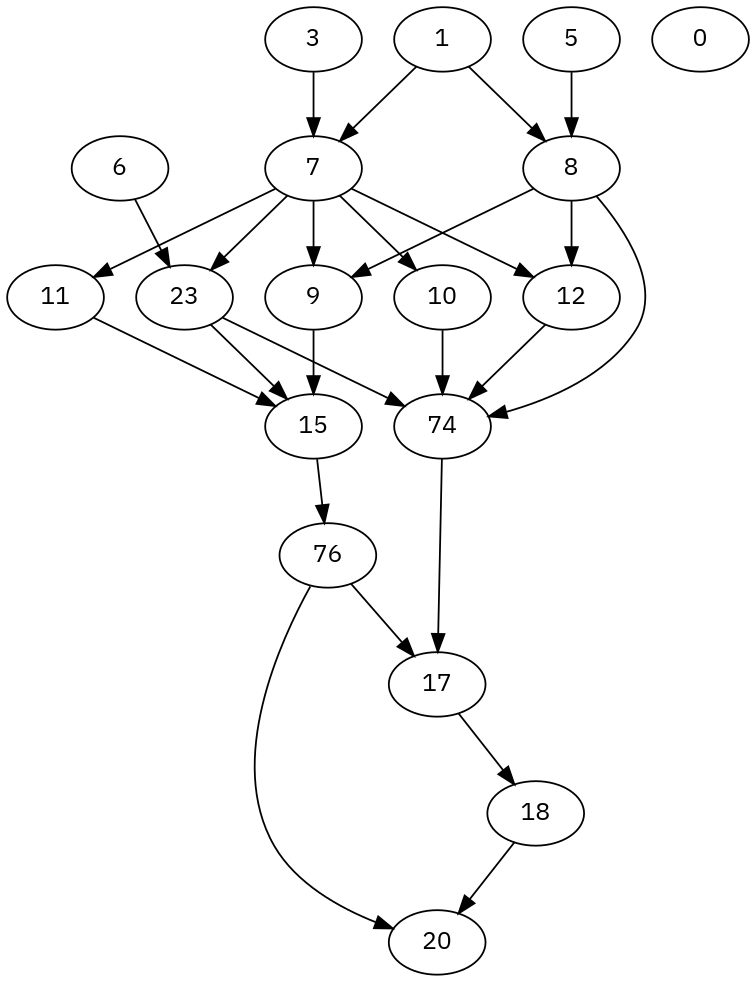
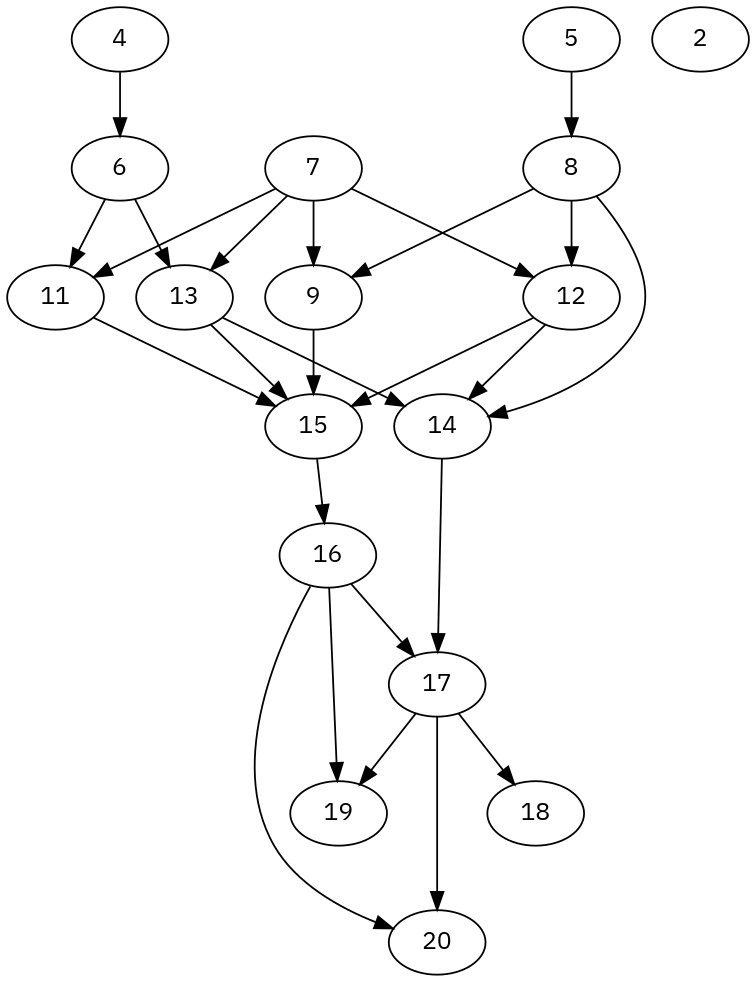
none -> (120, 39)
(314, 39) -> none
(443, 39) -> none
(701, 39) -> (701, 39)
none -> (92, 225)
(185, 297) -> (185, 297)
(443, 297) -> none
none -> (451, 358)
(443, 426) -> (443, 426)
(328, 555) -> (328, 555)
none -> (339, 813)
(492, 871) -> (437, 804)
